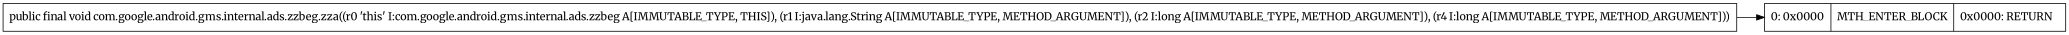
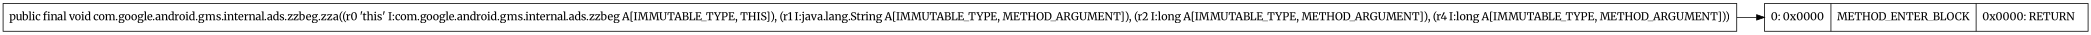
(1892, 17) -> (1904, 17)
